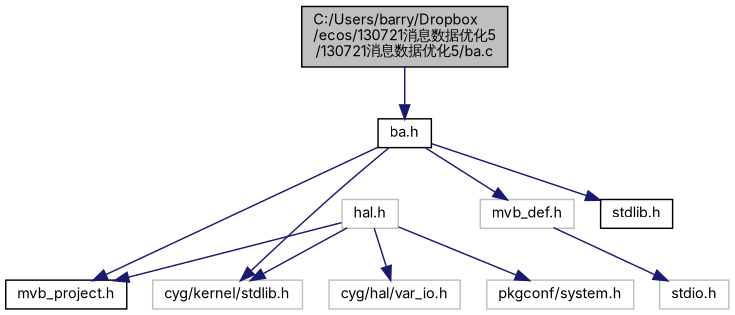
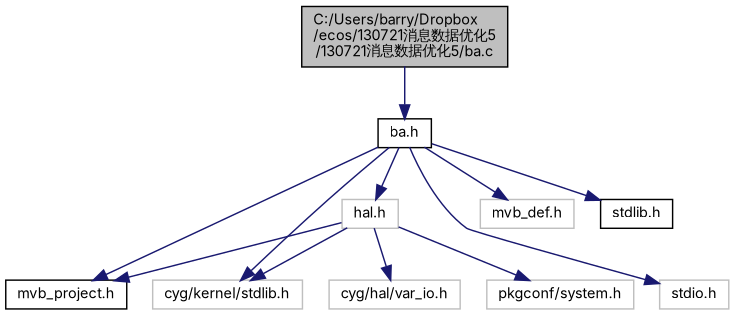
none -> (390, 167)
(604, 251) -> (507, 241)
